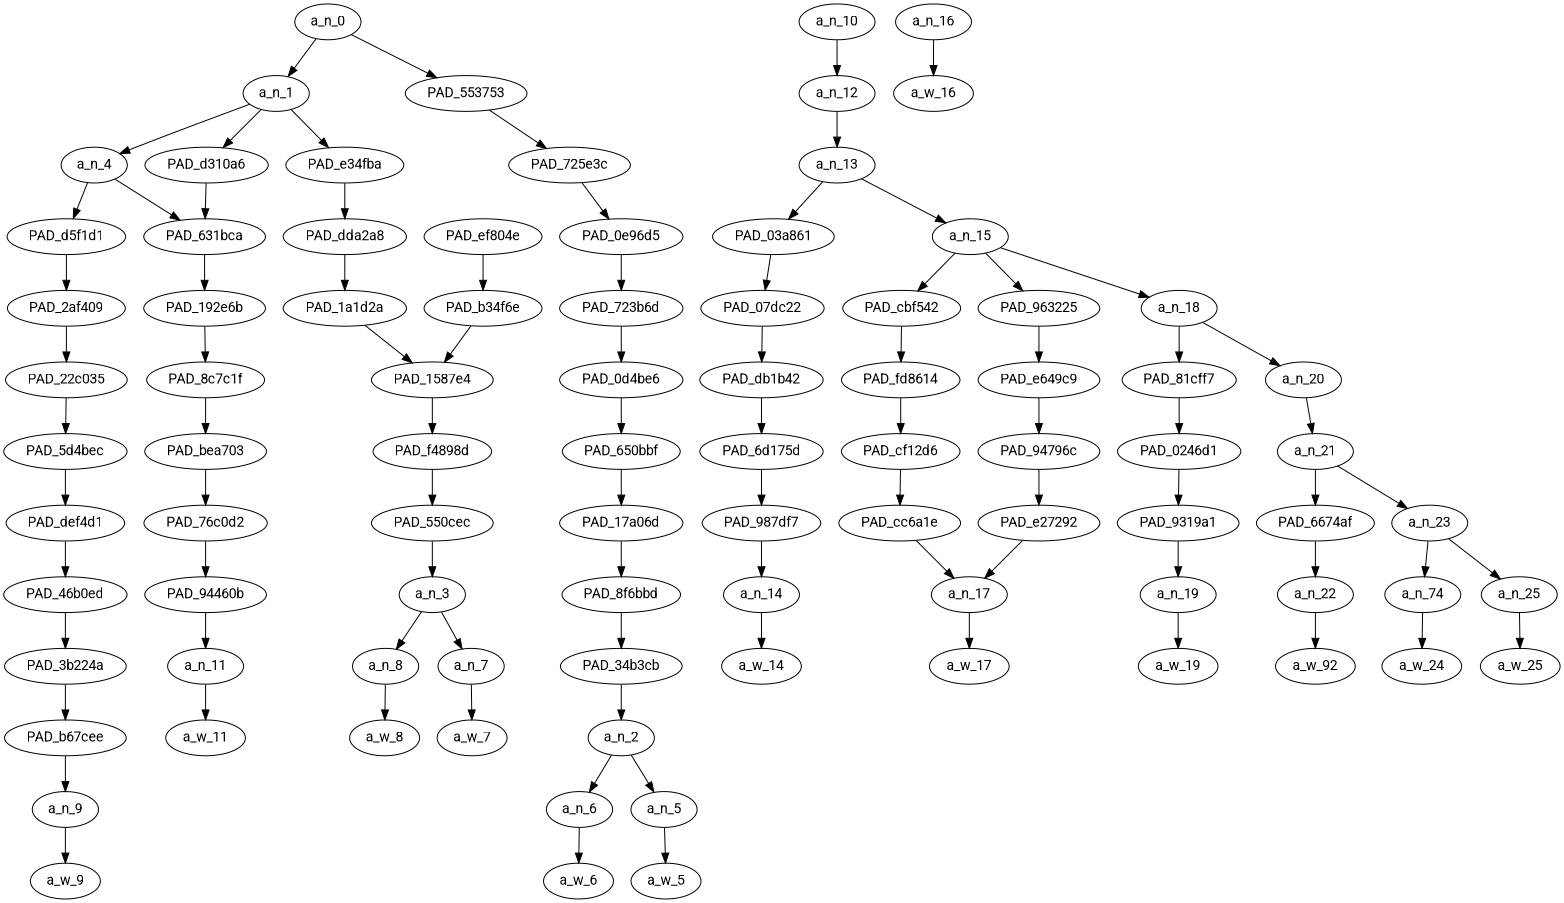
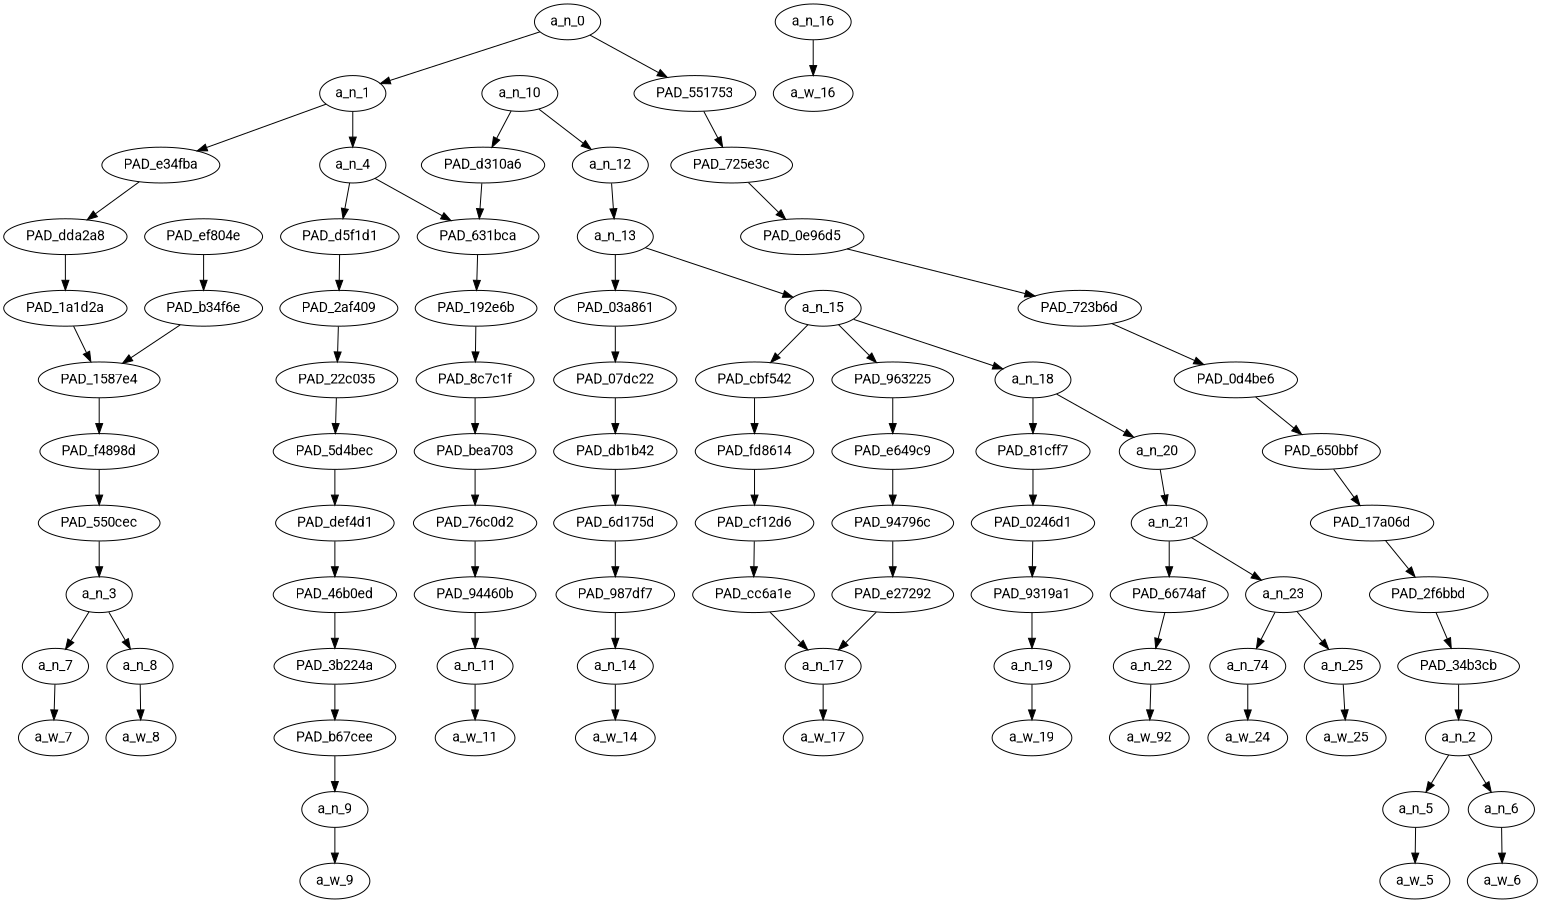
(466, 93) -> (695, 93)
(246, 125) -> (504, 125)
(621, 595) -> (1429, 595)
